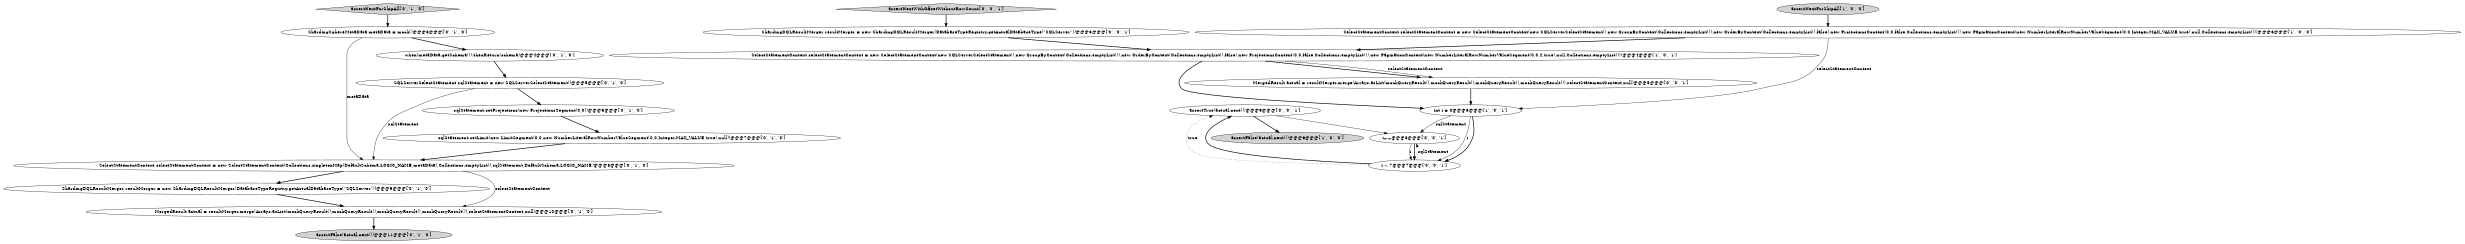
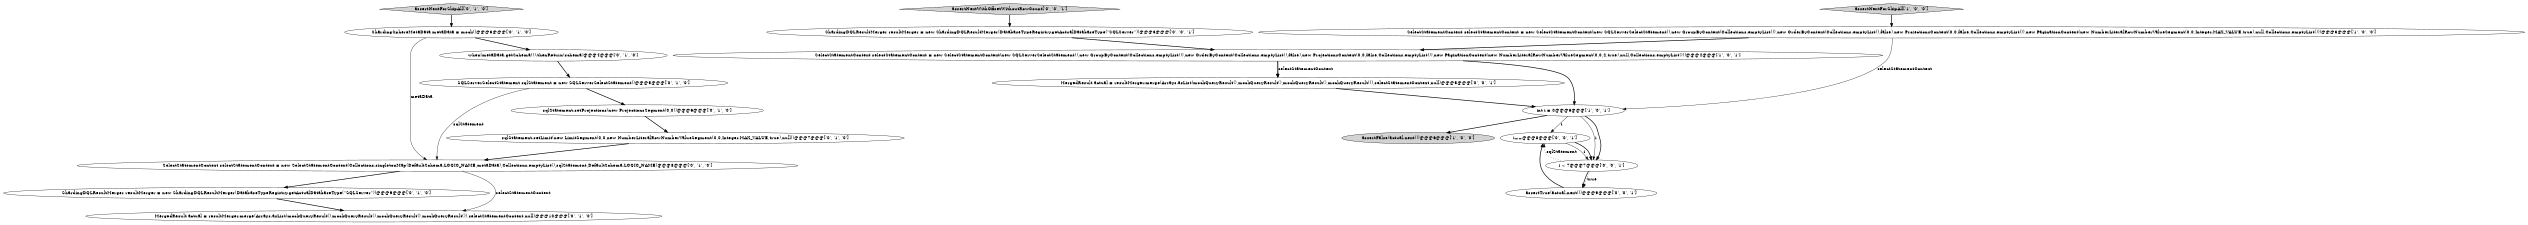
(1828, 9) -> (1892, 9)
(1265, 123) -> (1499, 124)
(1330, 124) -> (1543, 172)
(1451, 124) -> (1562, 124)
(374, 235) -> none
